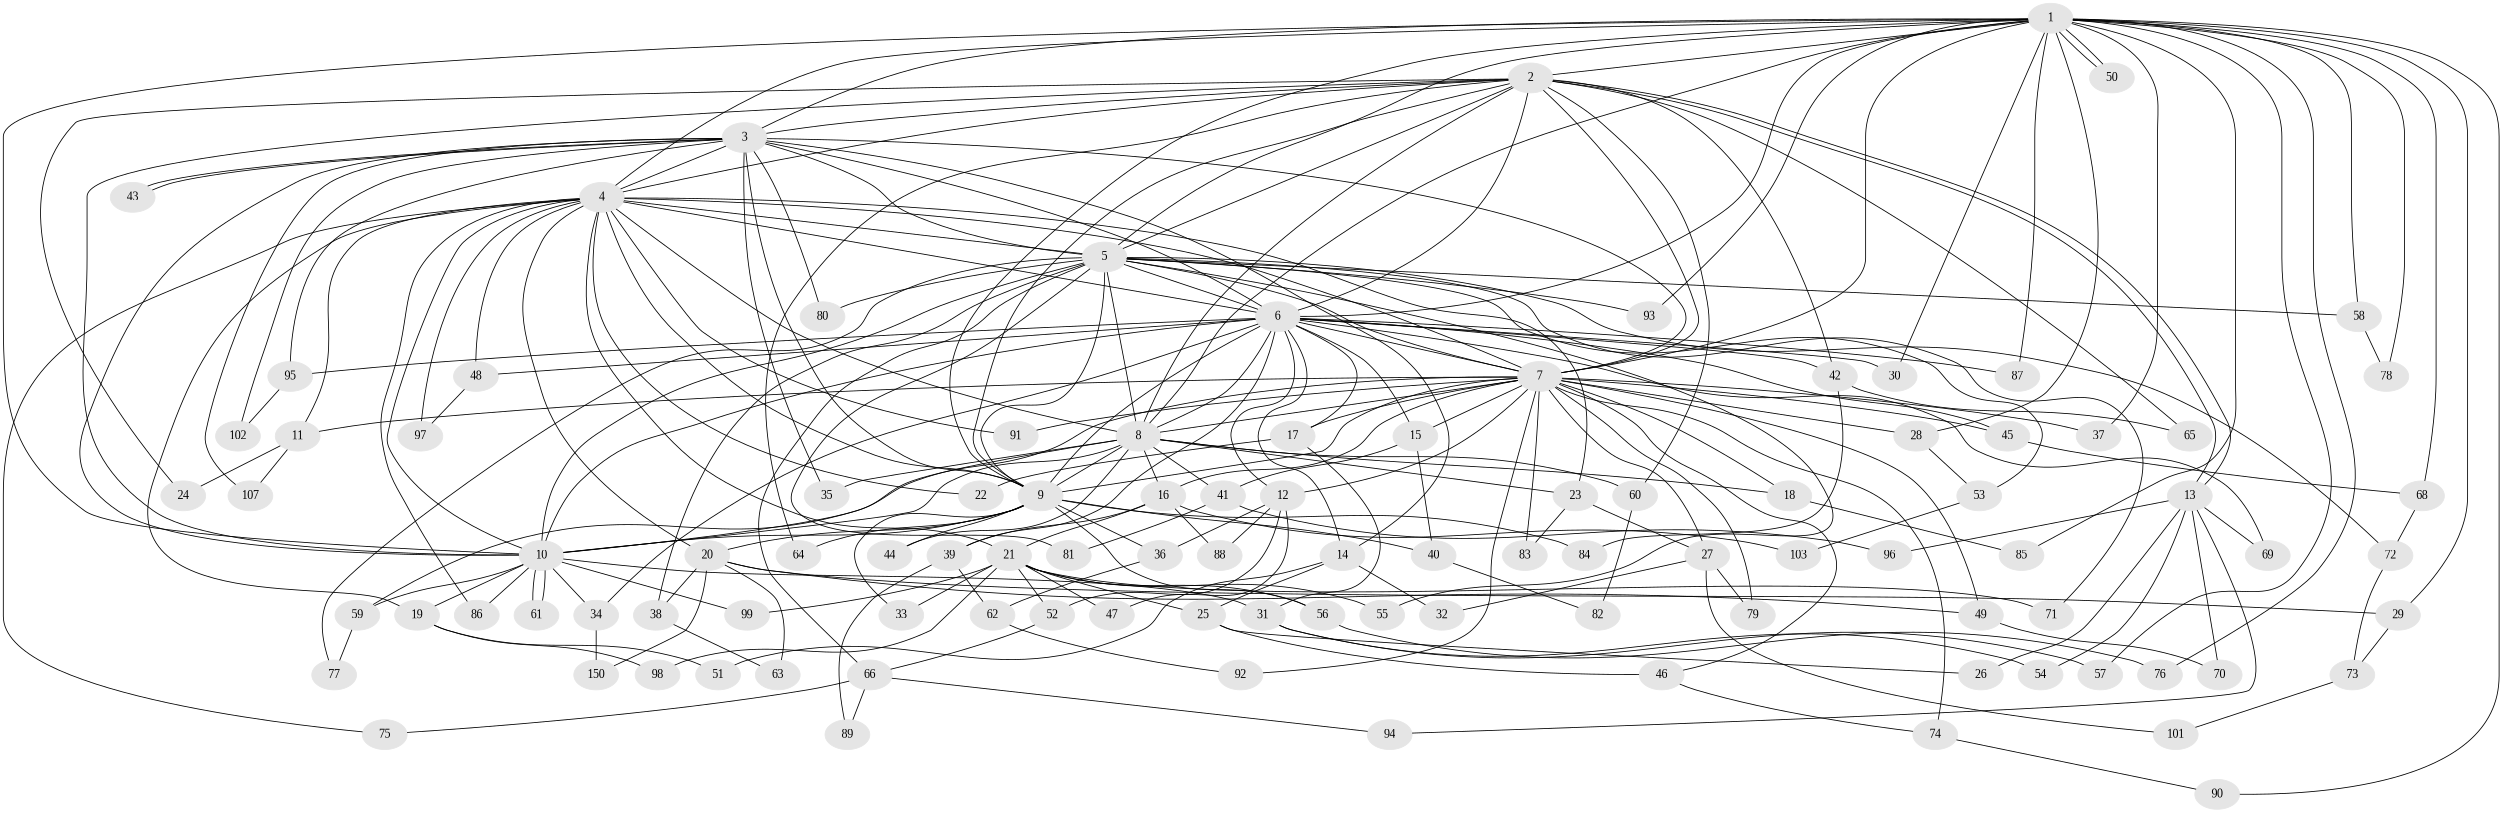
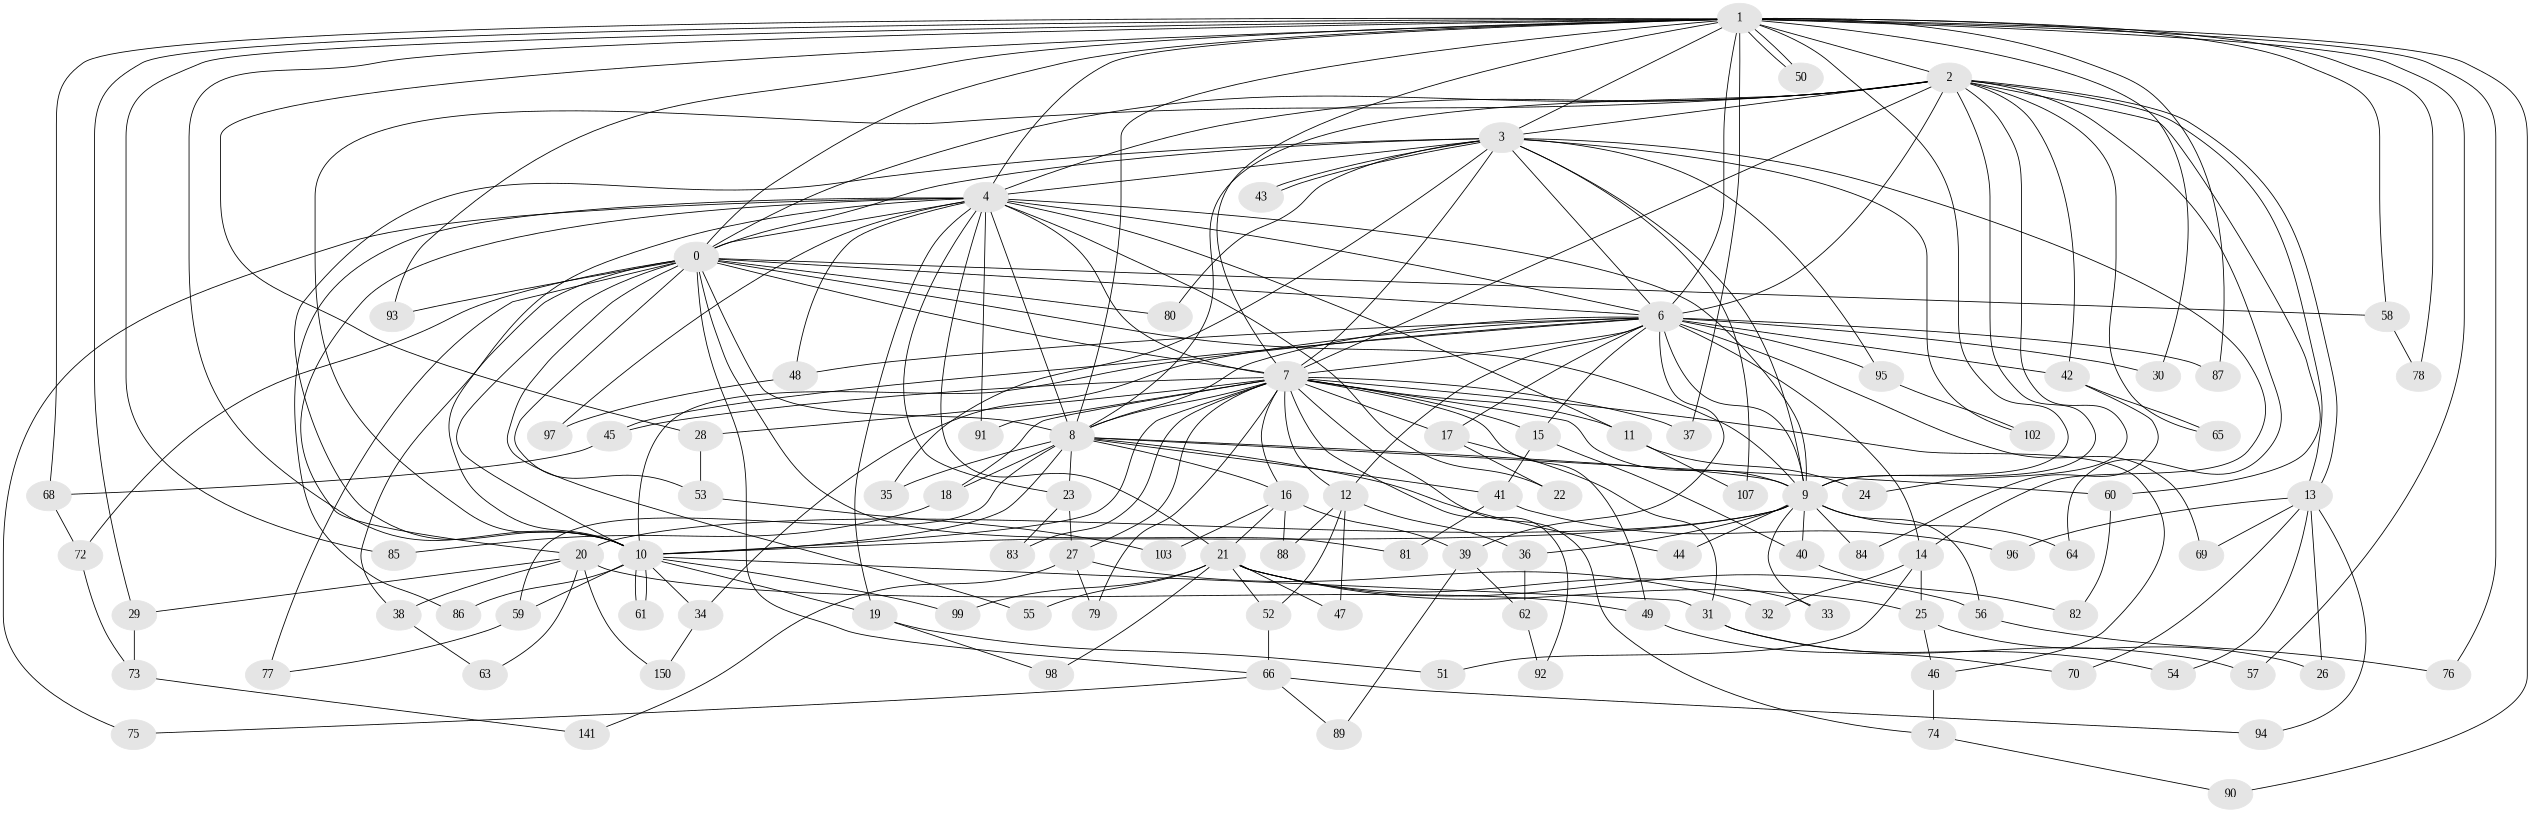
(1104, 257) -> (696, 257)
(2051, 615) -> none
(2176, 735) -> (587, 735)
